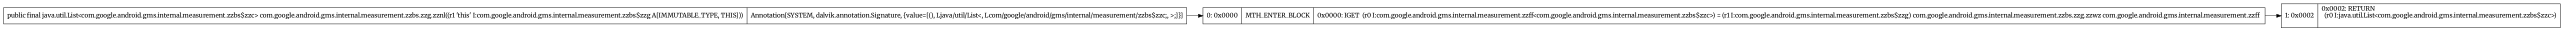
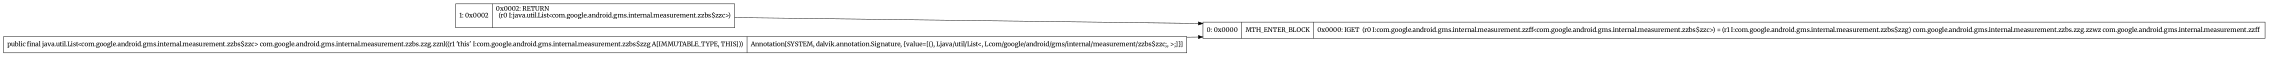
(2271, 16) -> (967, 21)
